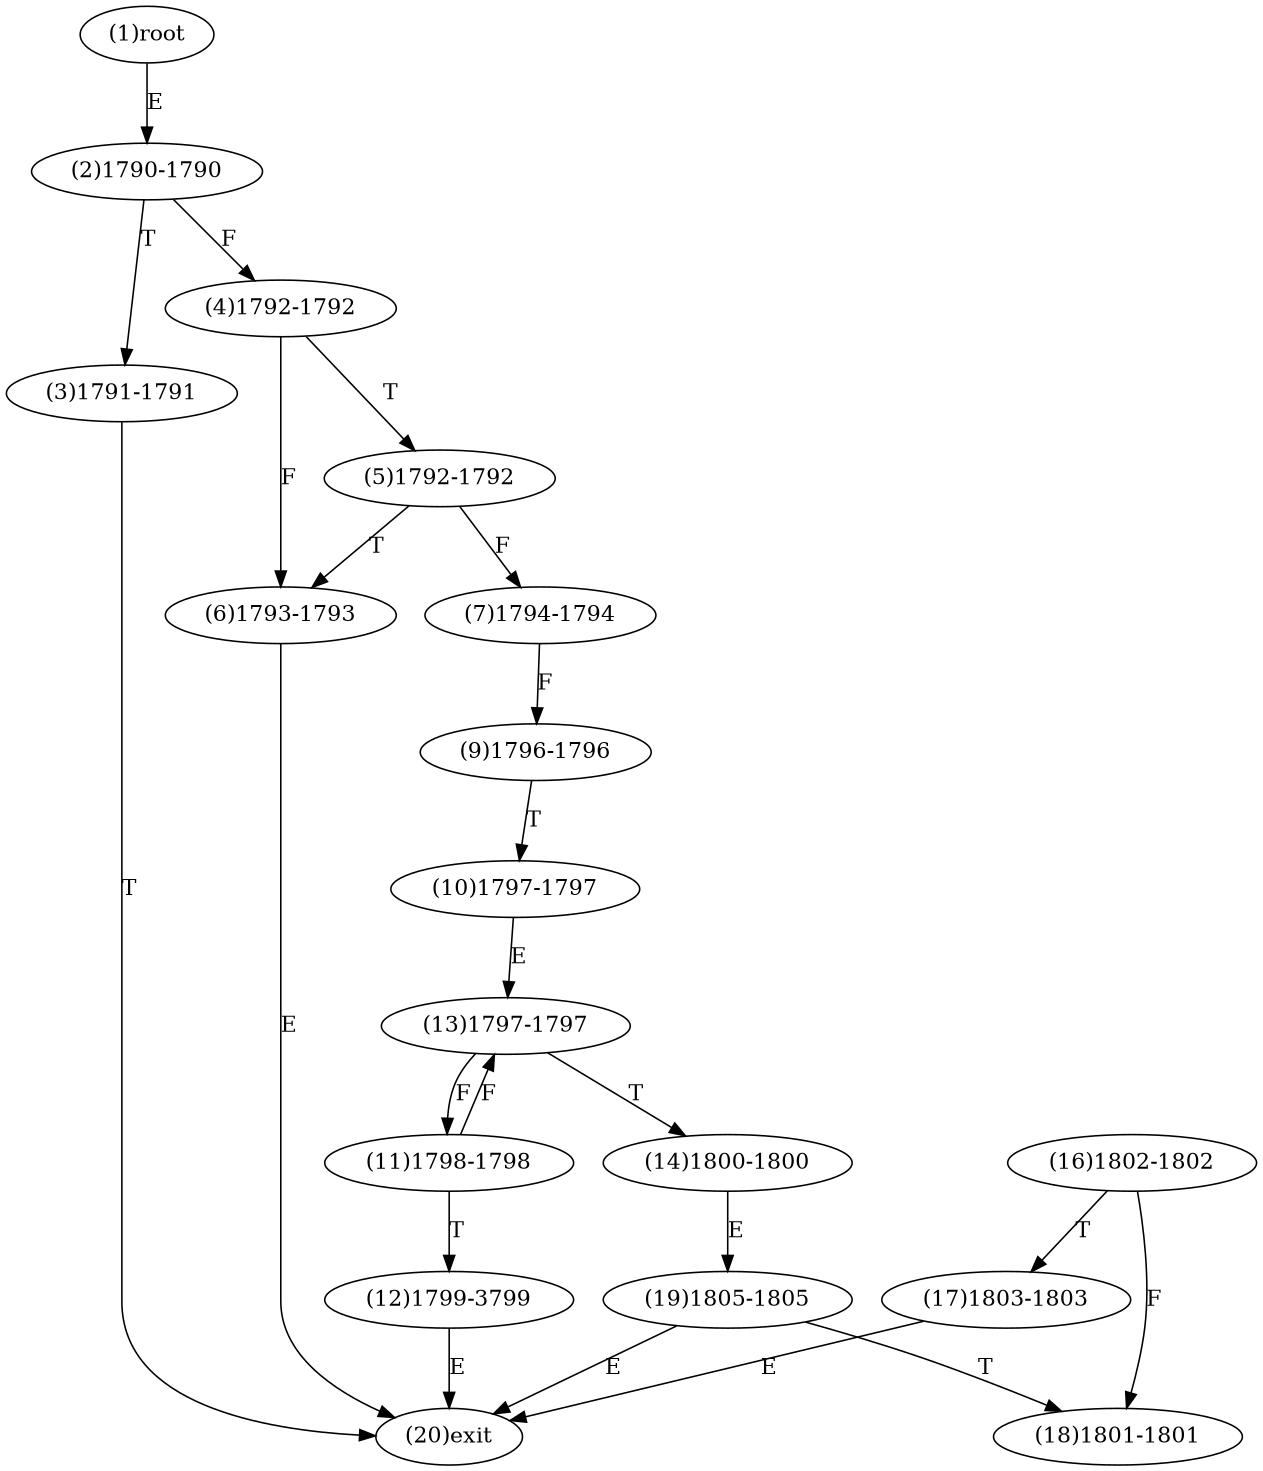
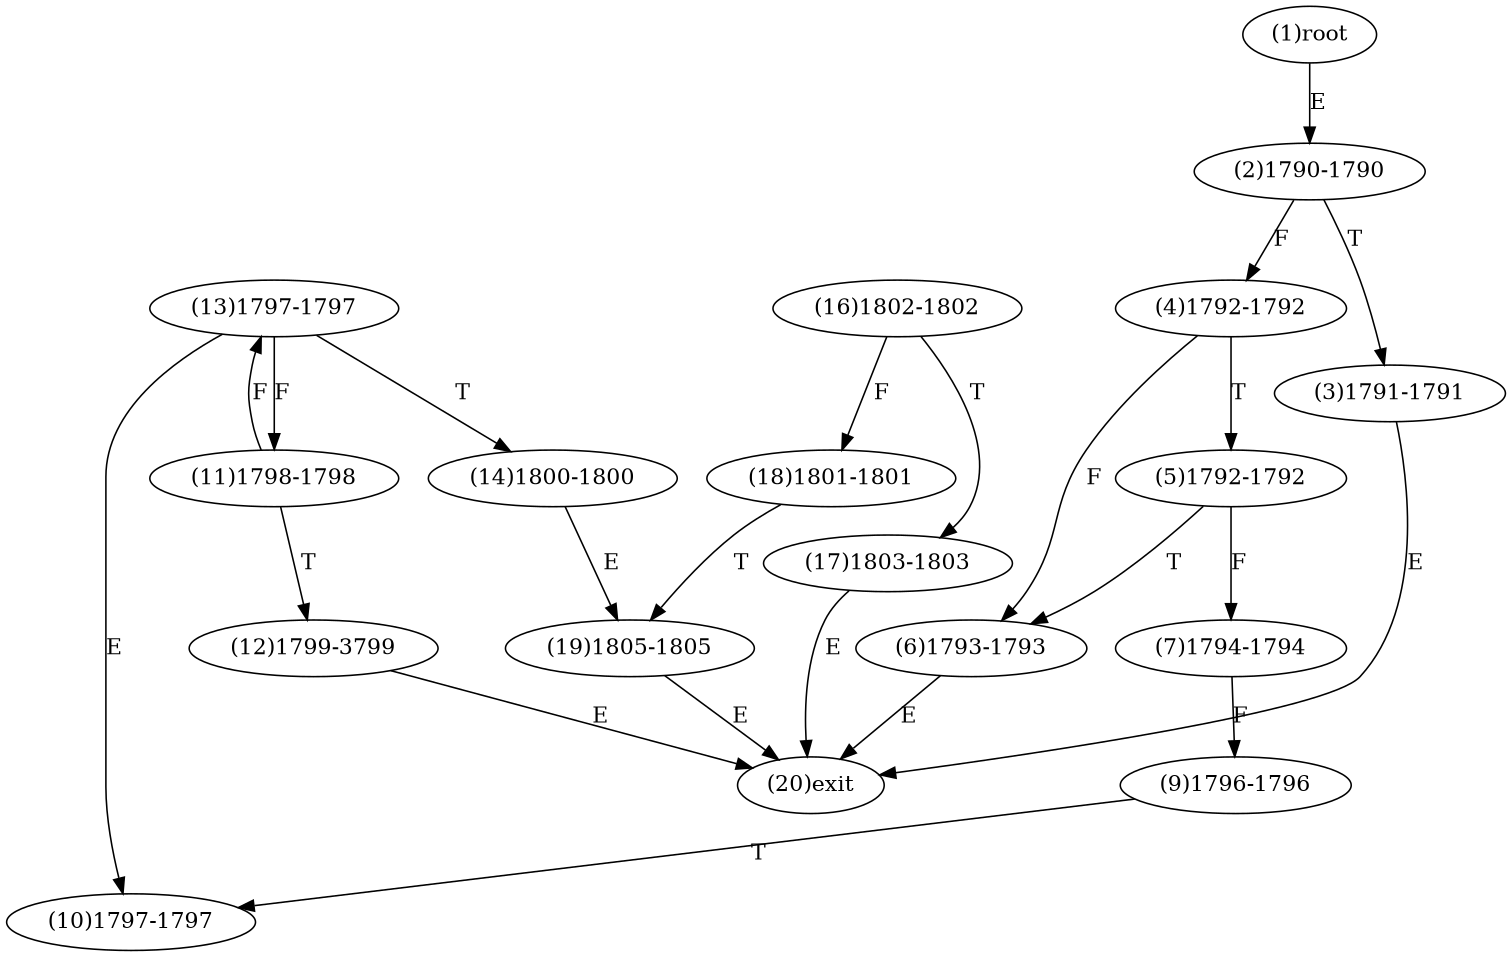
(130, 889) -> (1416, 563)
(511, 950) -> (106, 582)
(927, 1360) -> (716, 550)
